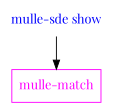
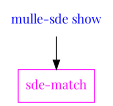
(56, 86) -> (56, 86)
